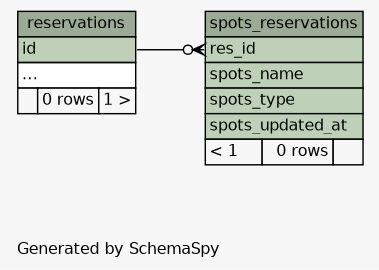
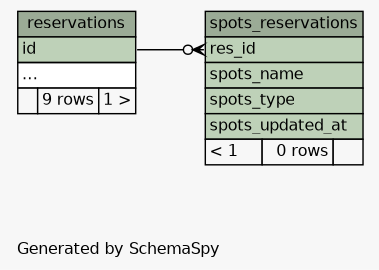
(68, 100) -> (68, 100)
